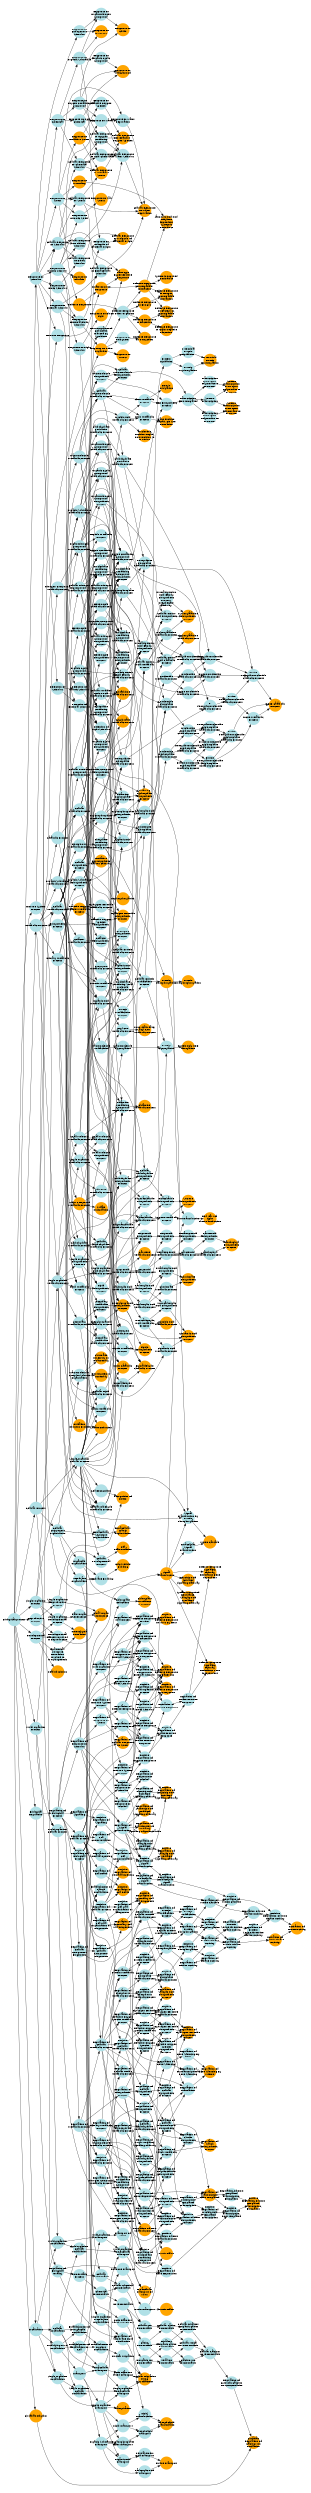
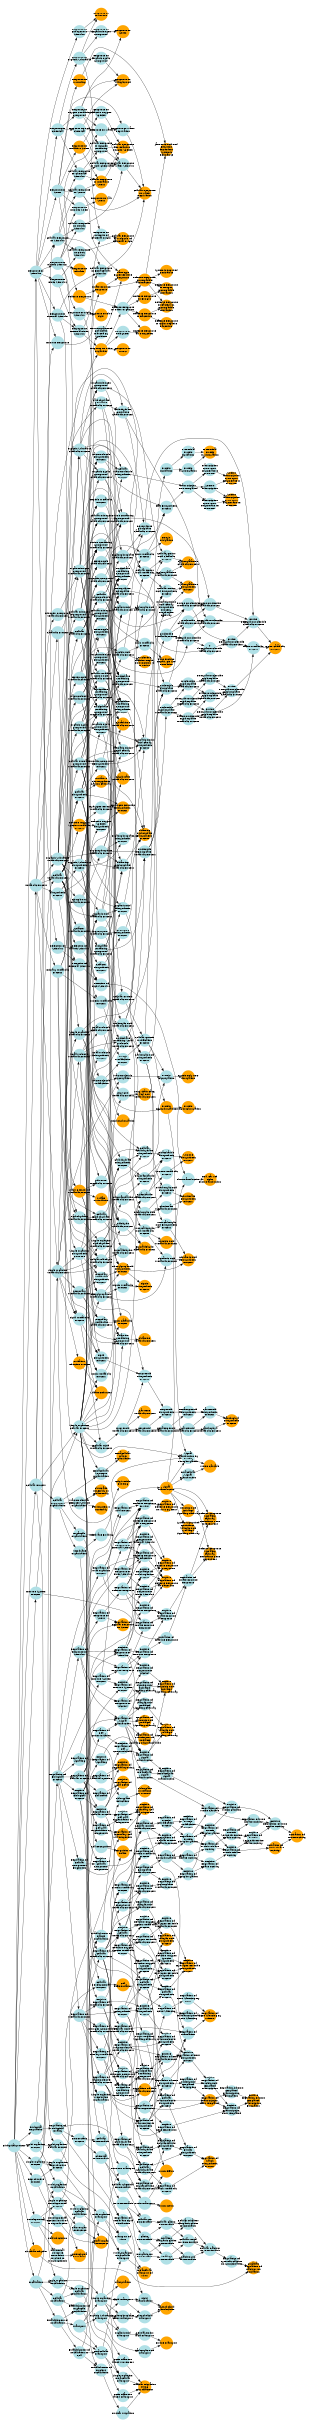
(90, 902) -> none
